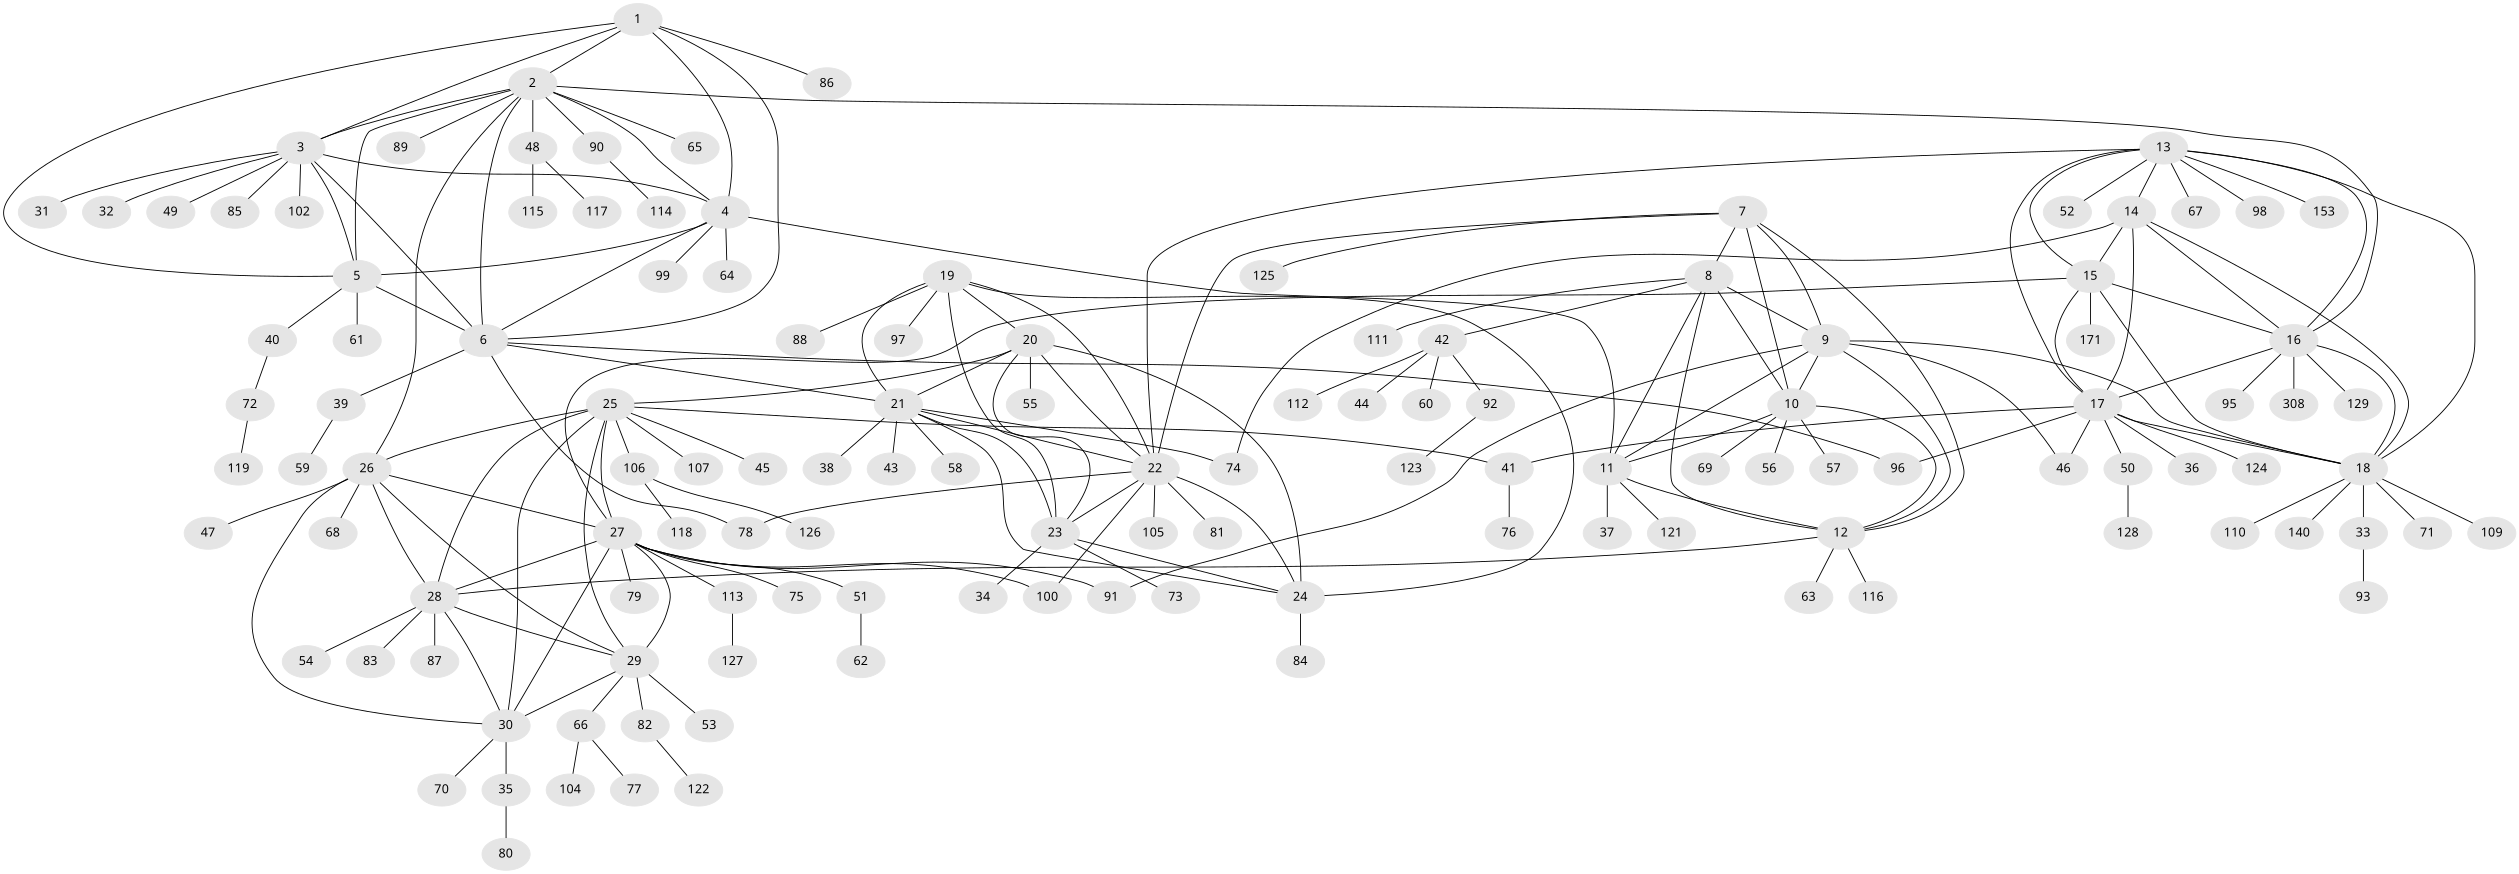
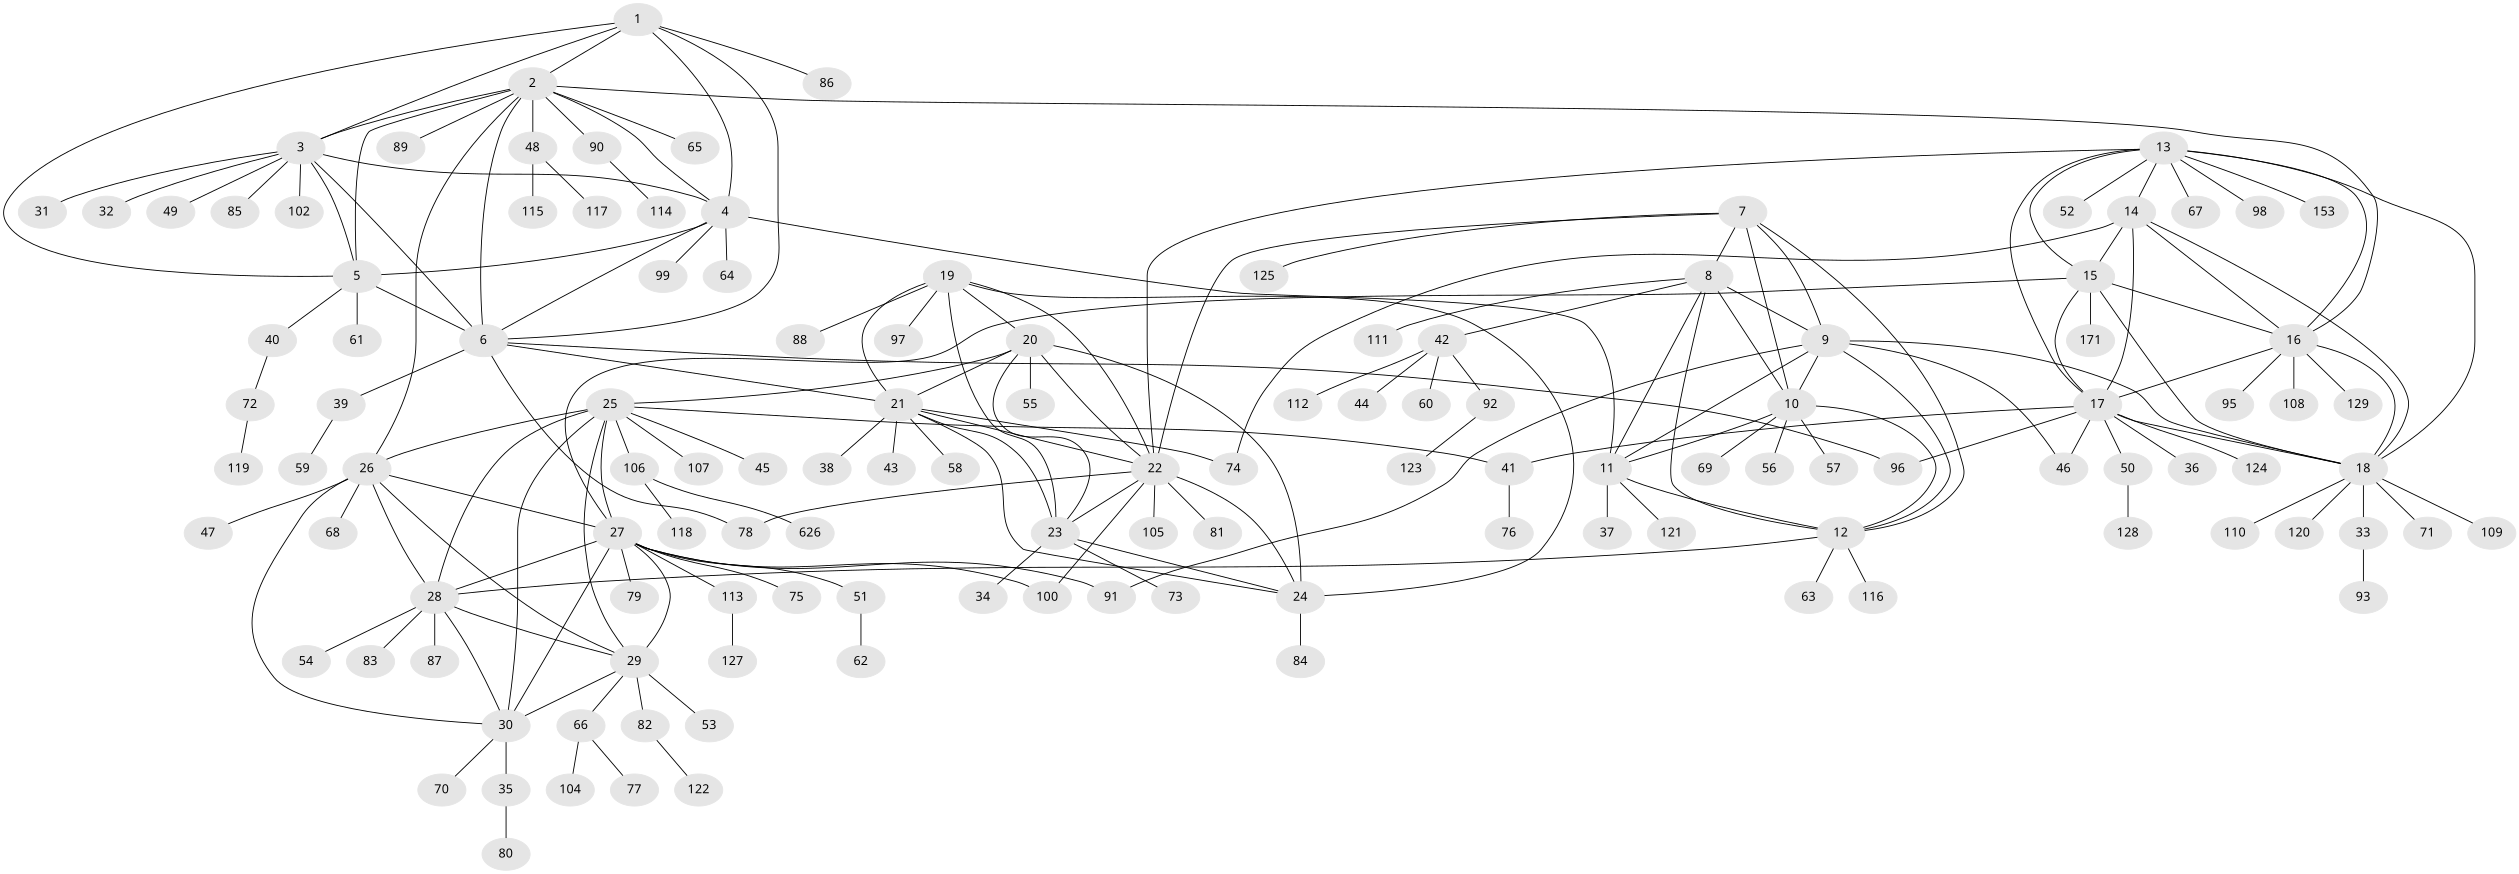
(2294, 405) -> (2294, 405)
(810, 533) -> (810, 533)
(2299, 533) -> (2299, 533)
